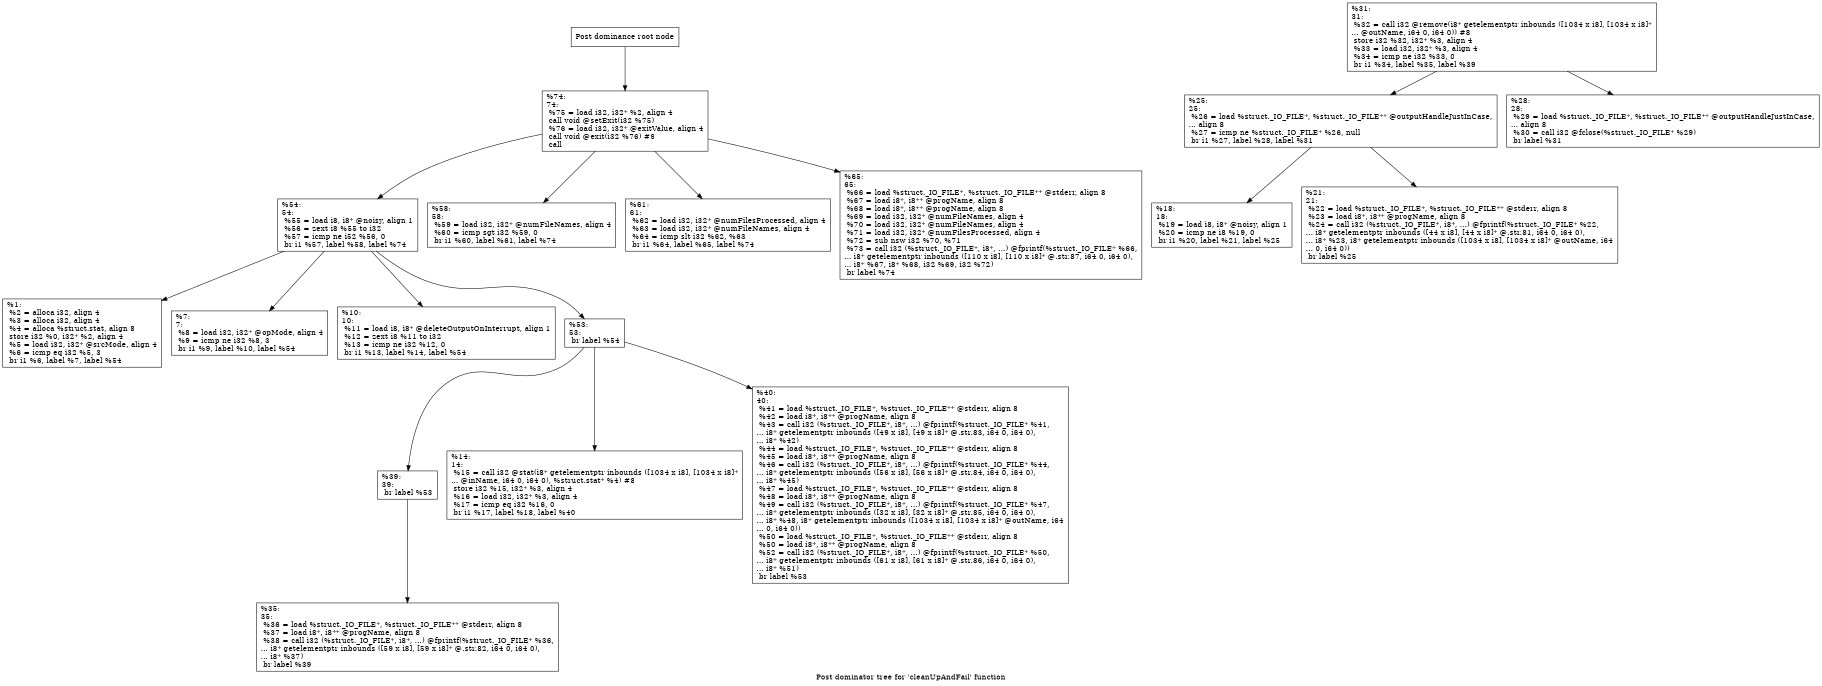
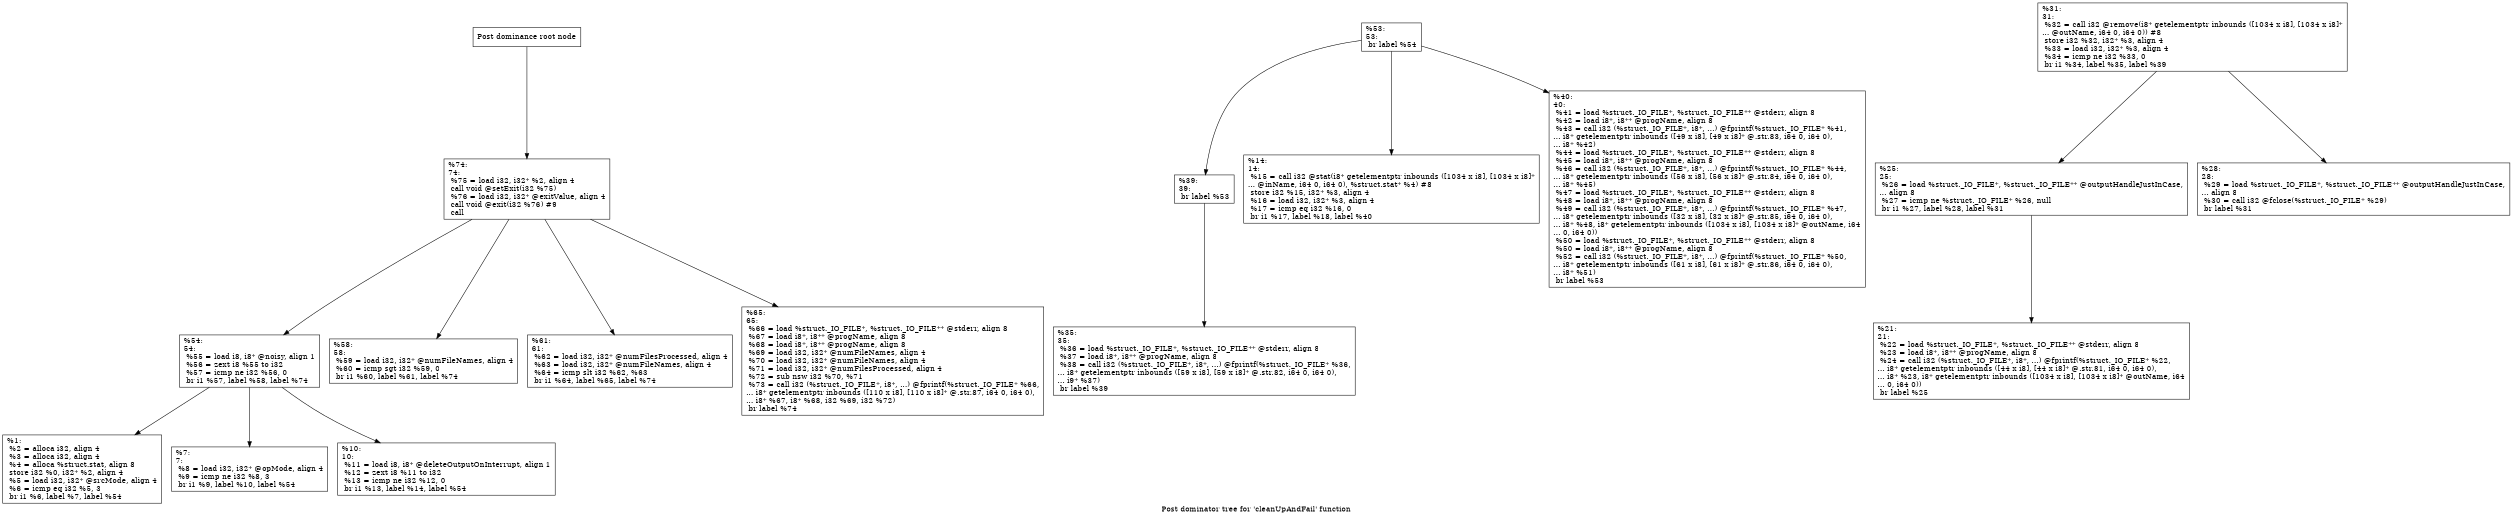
(1222, 225) -> none
(334, 237) -> (236, 373)
(478, 288) -> none
(282, 657) -> (1079, 381)
